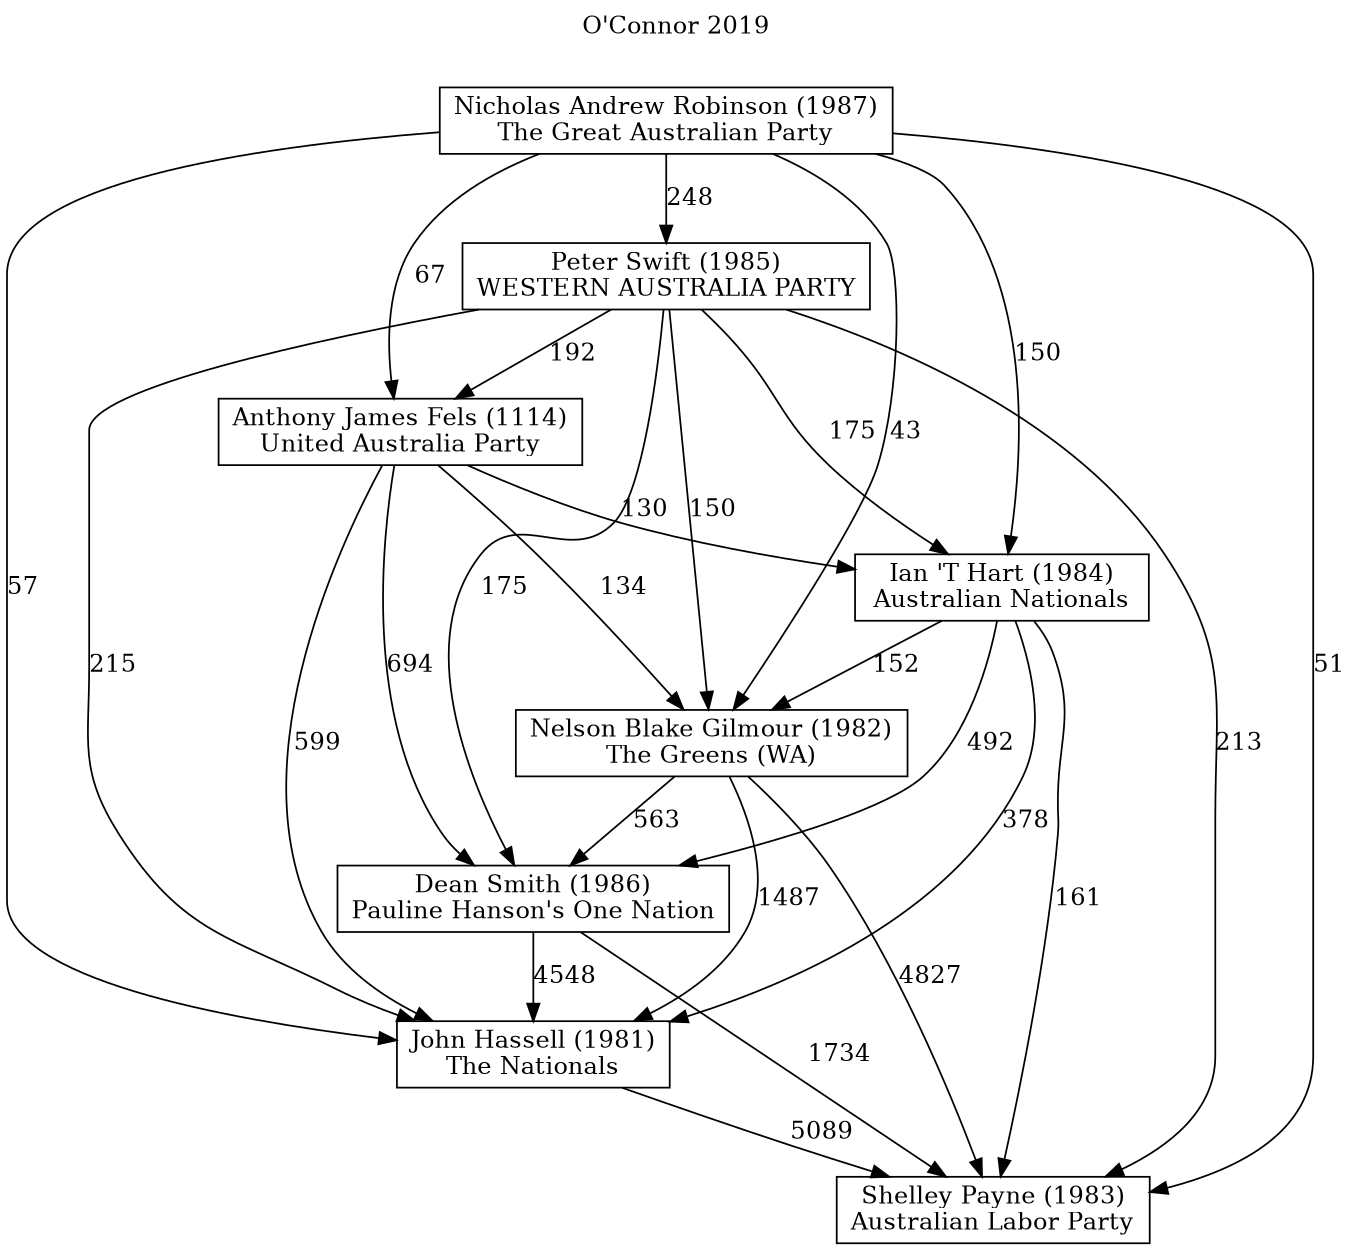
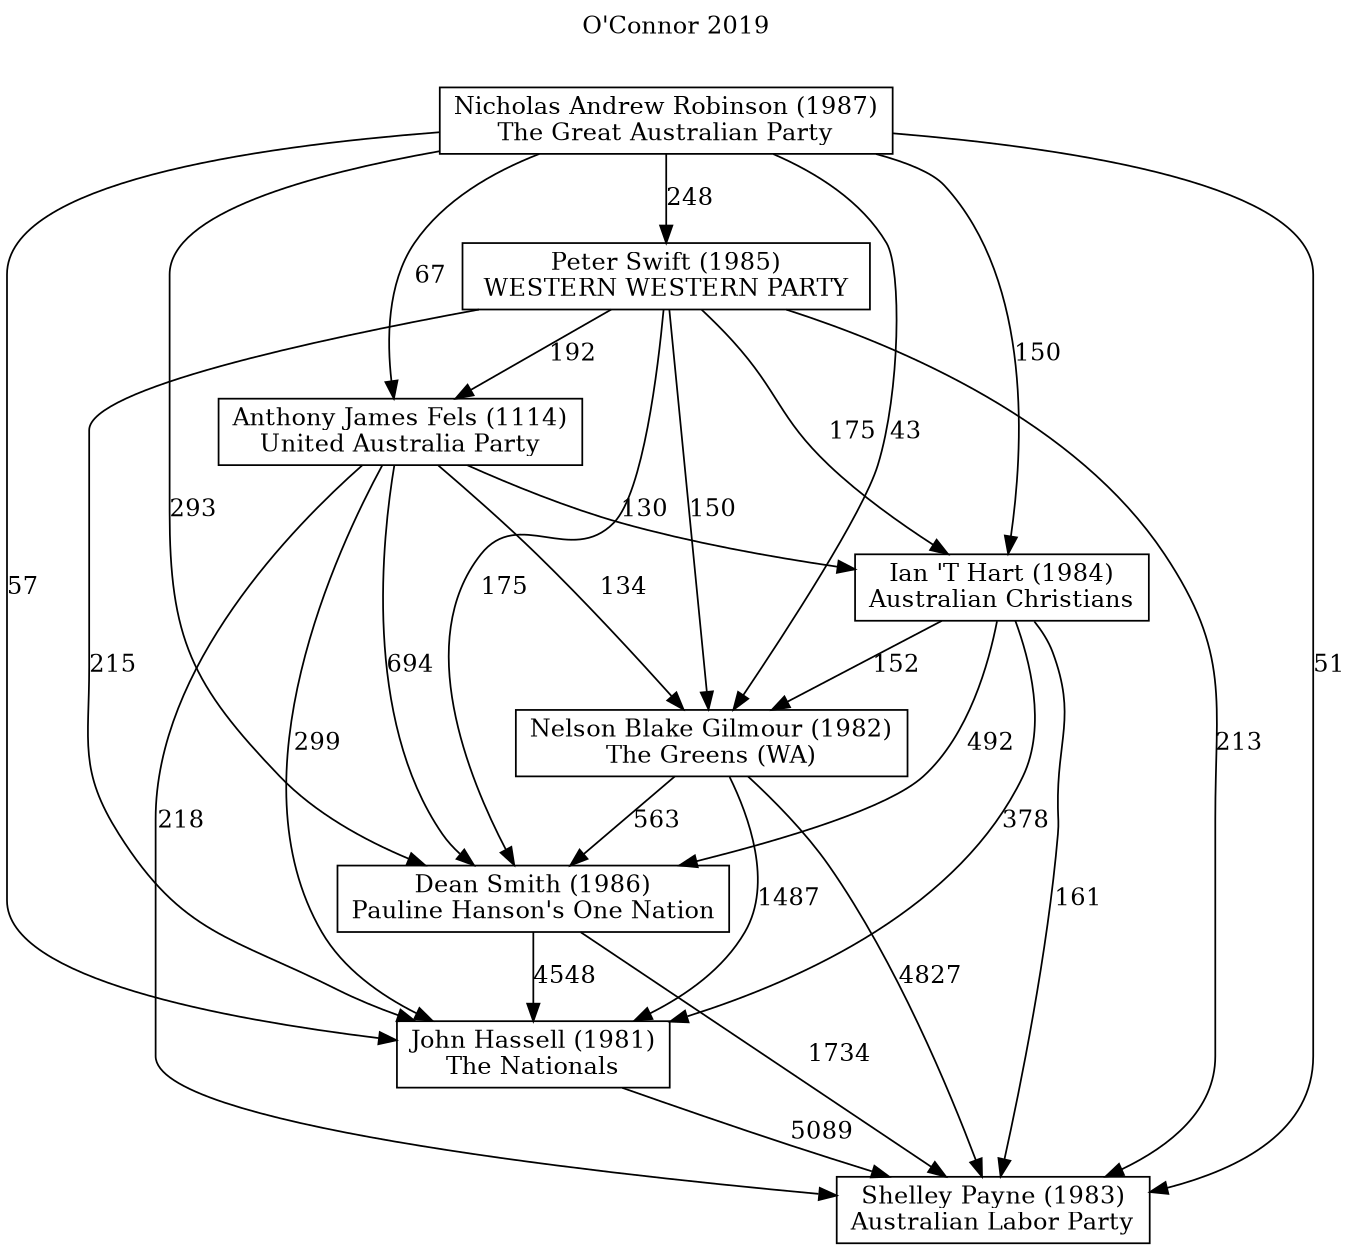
(666, 276) -> (666, 276)
none -> (170, 463)
(1002, 588) -> (1002, 588)
(318, 743) -> (318, 743)
none -> (165, 1068)
